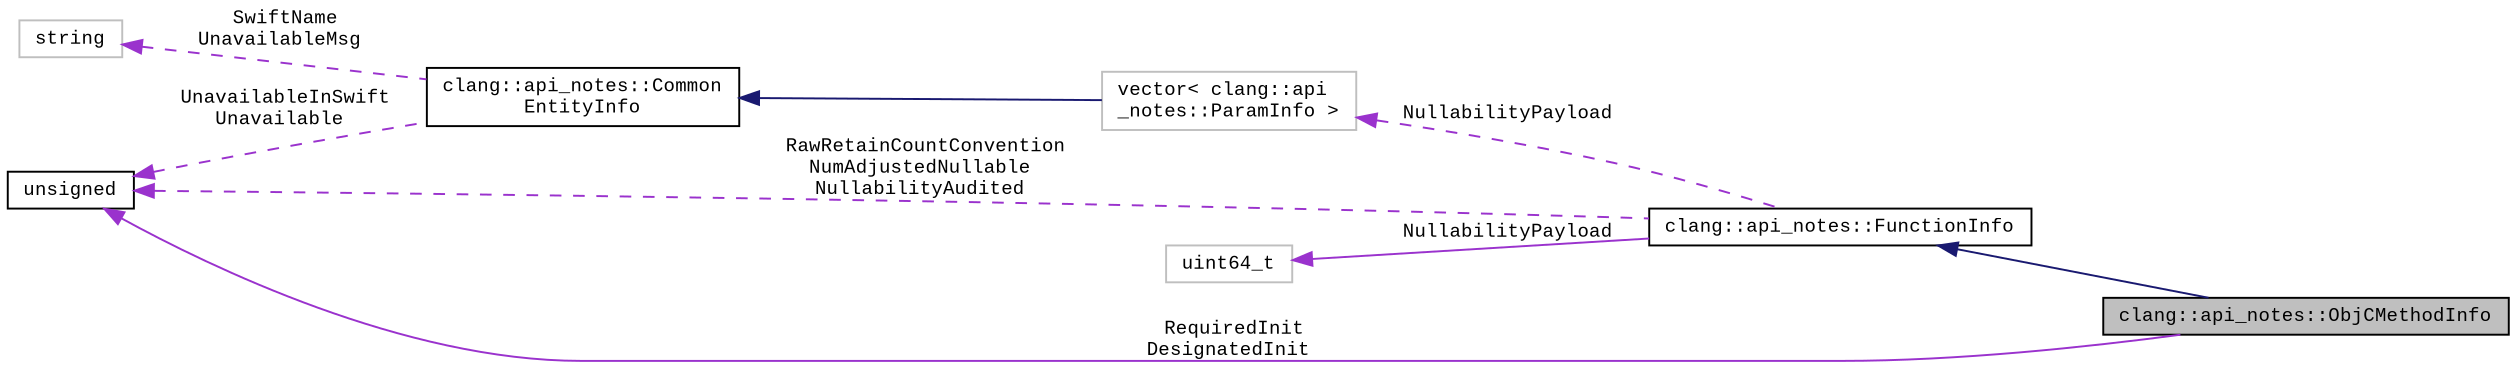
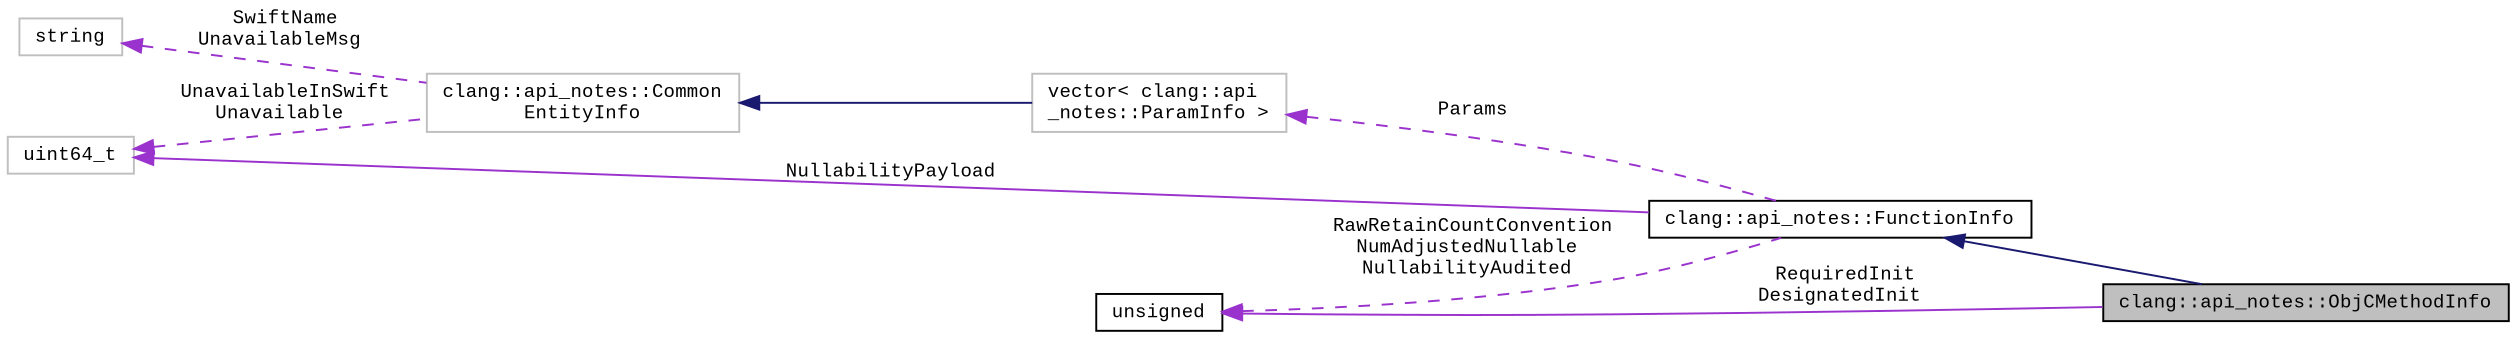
(583, 97) -> (583, 103)
(1503, 114) -> (1468, 110)
(290, 146) -> (290, 133)
